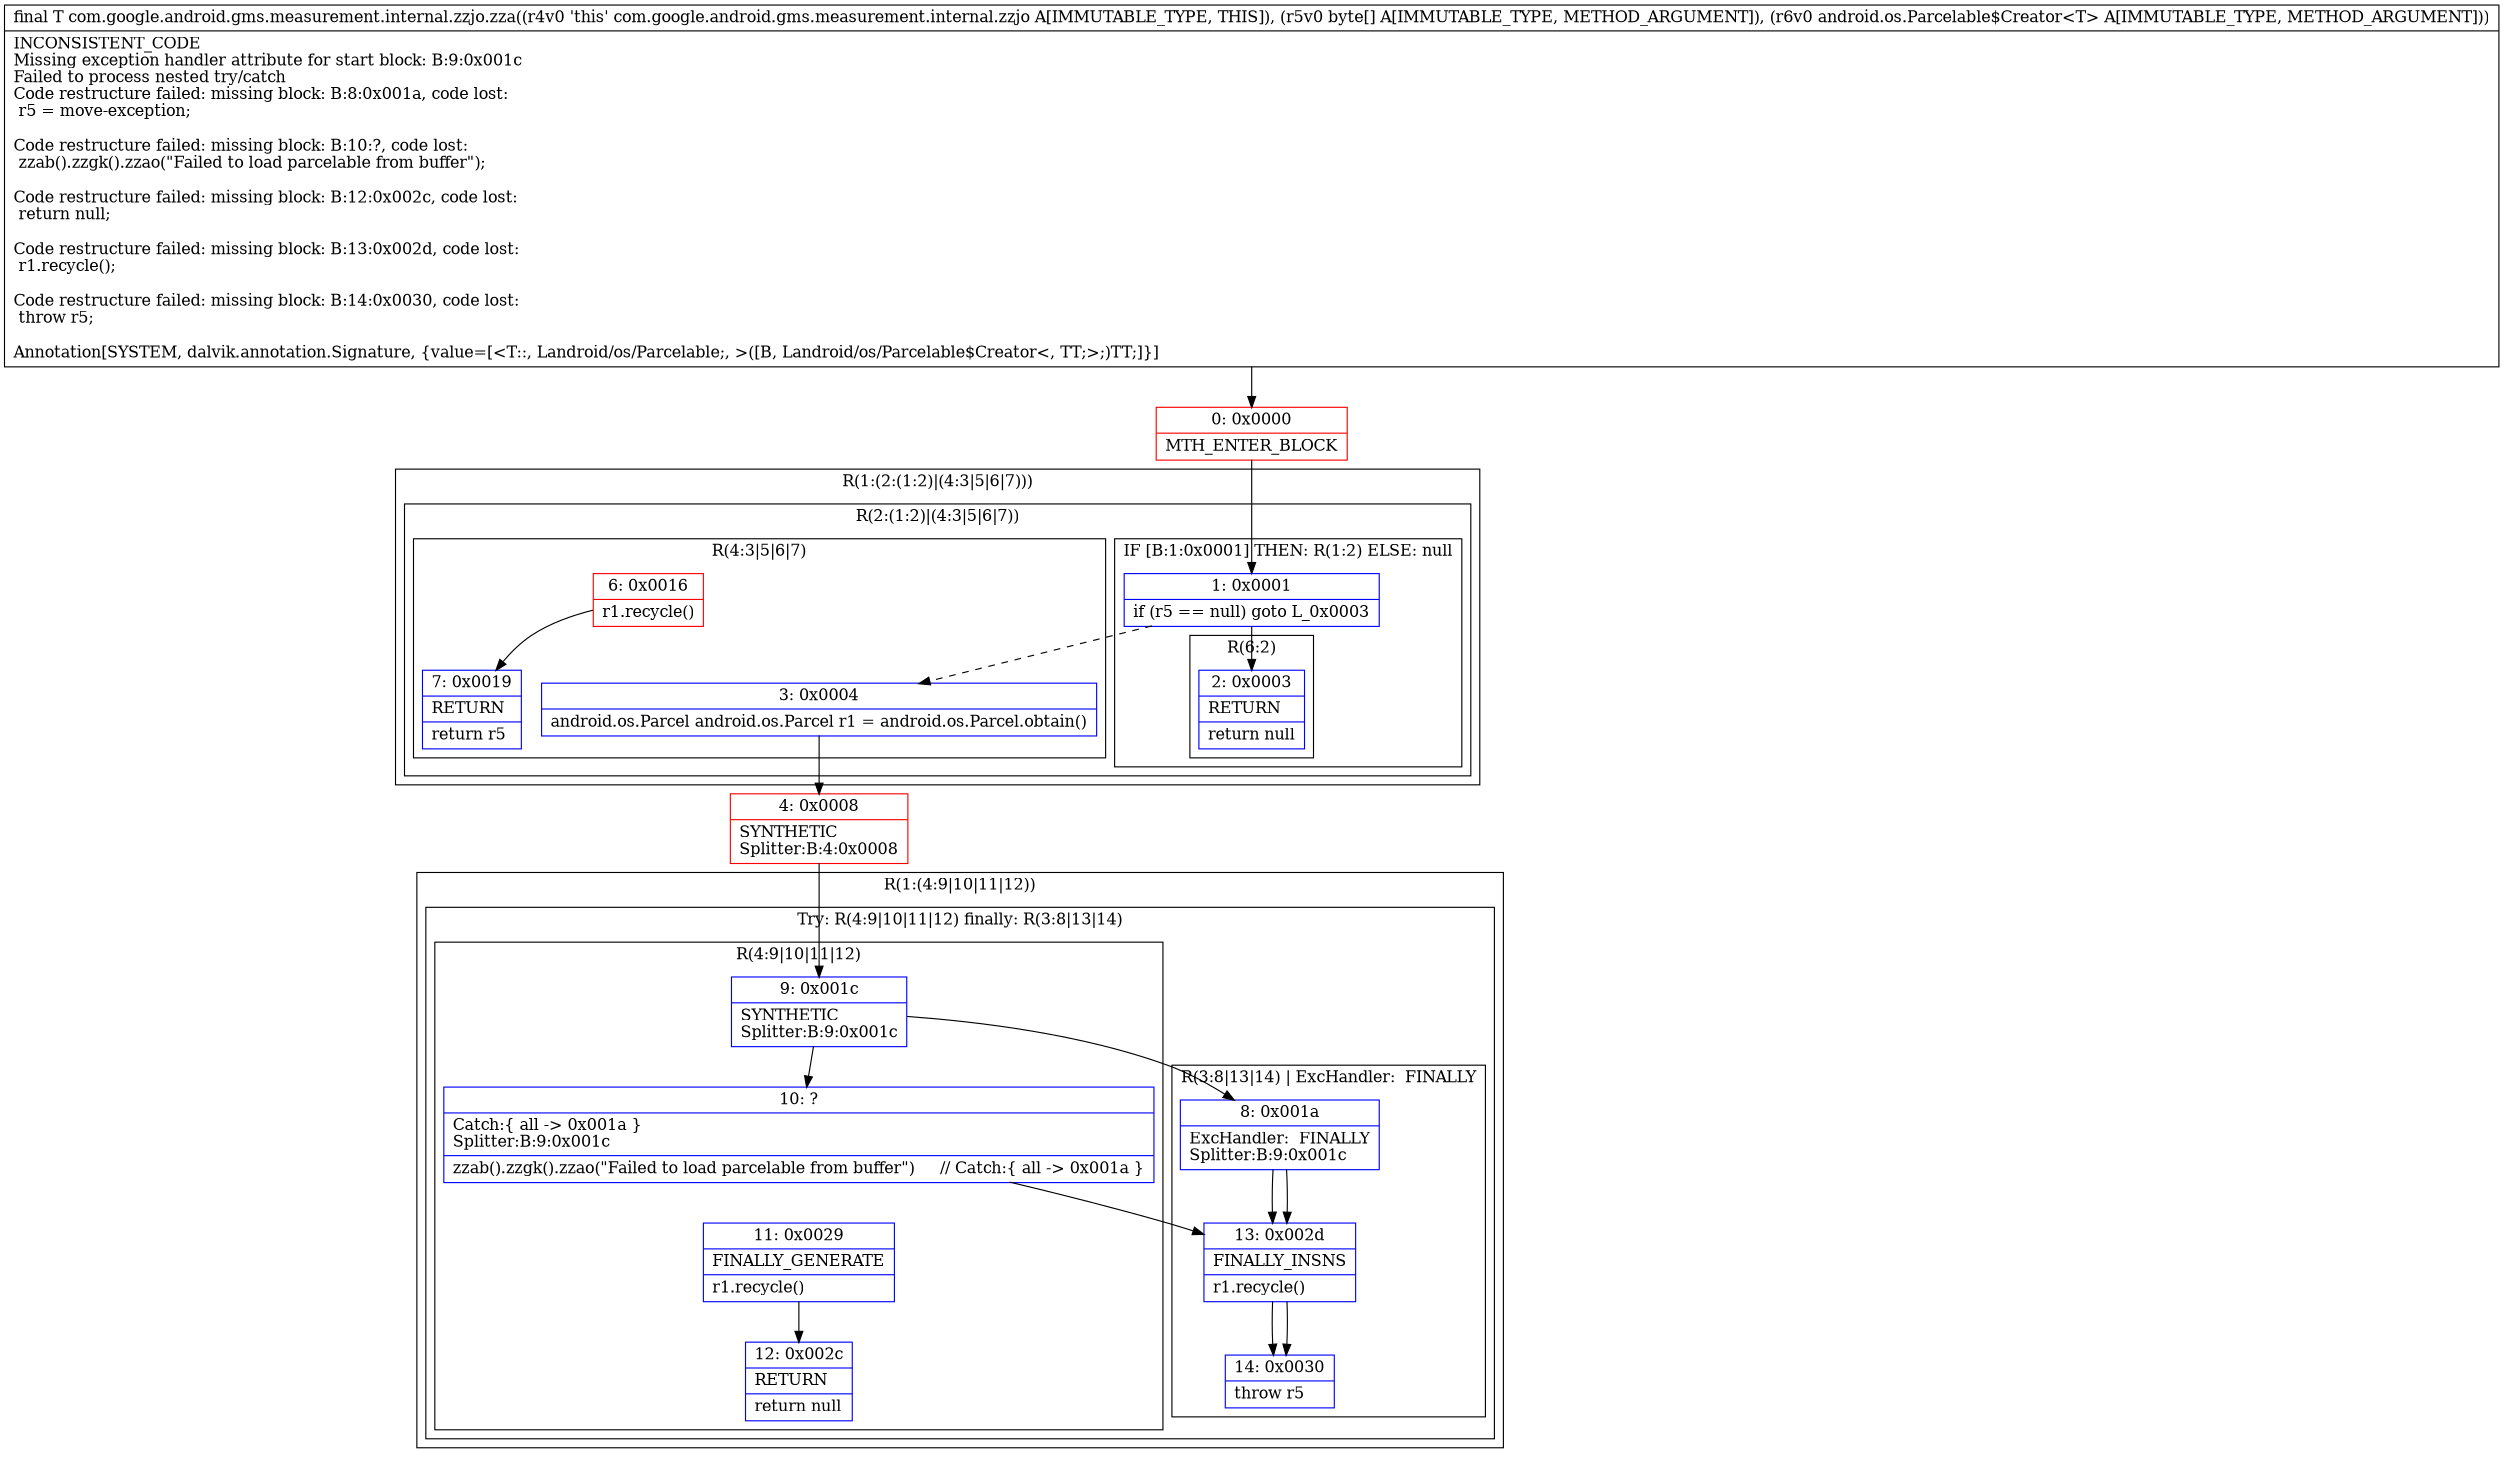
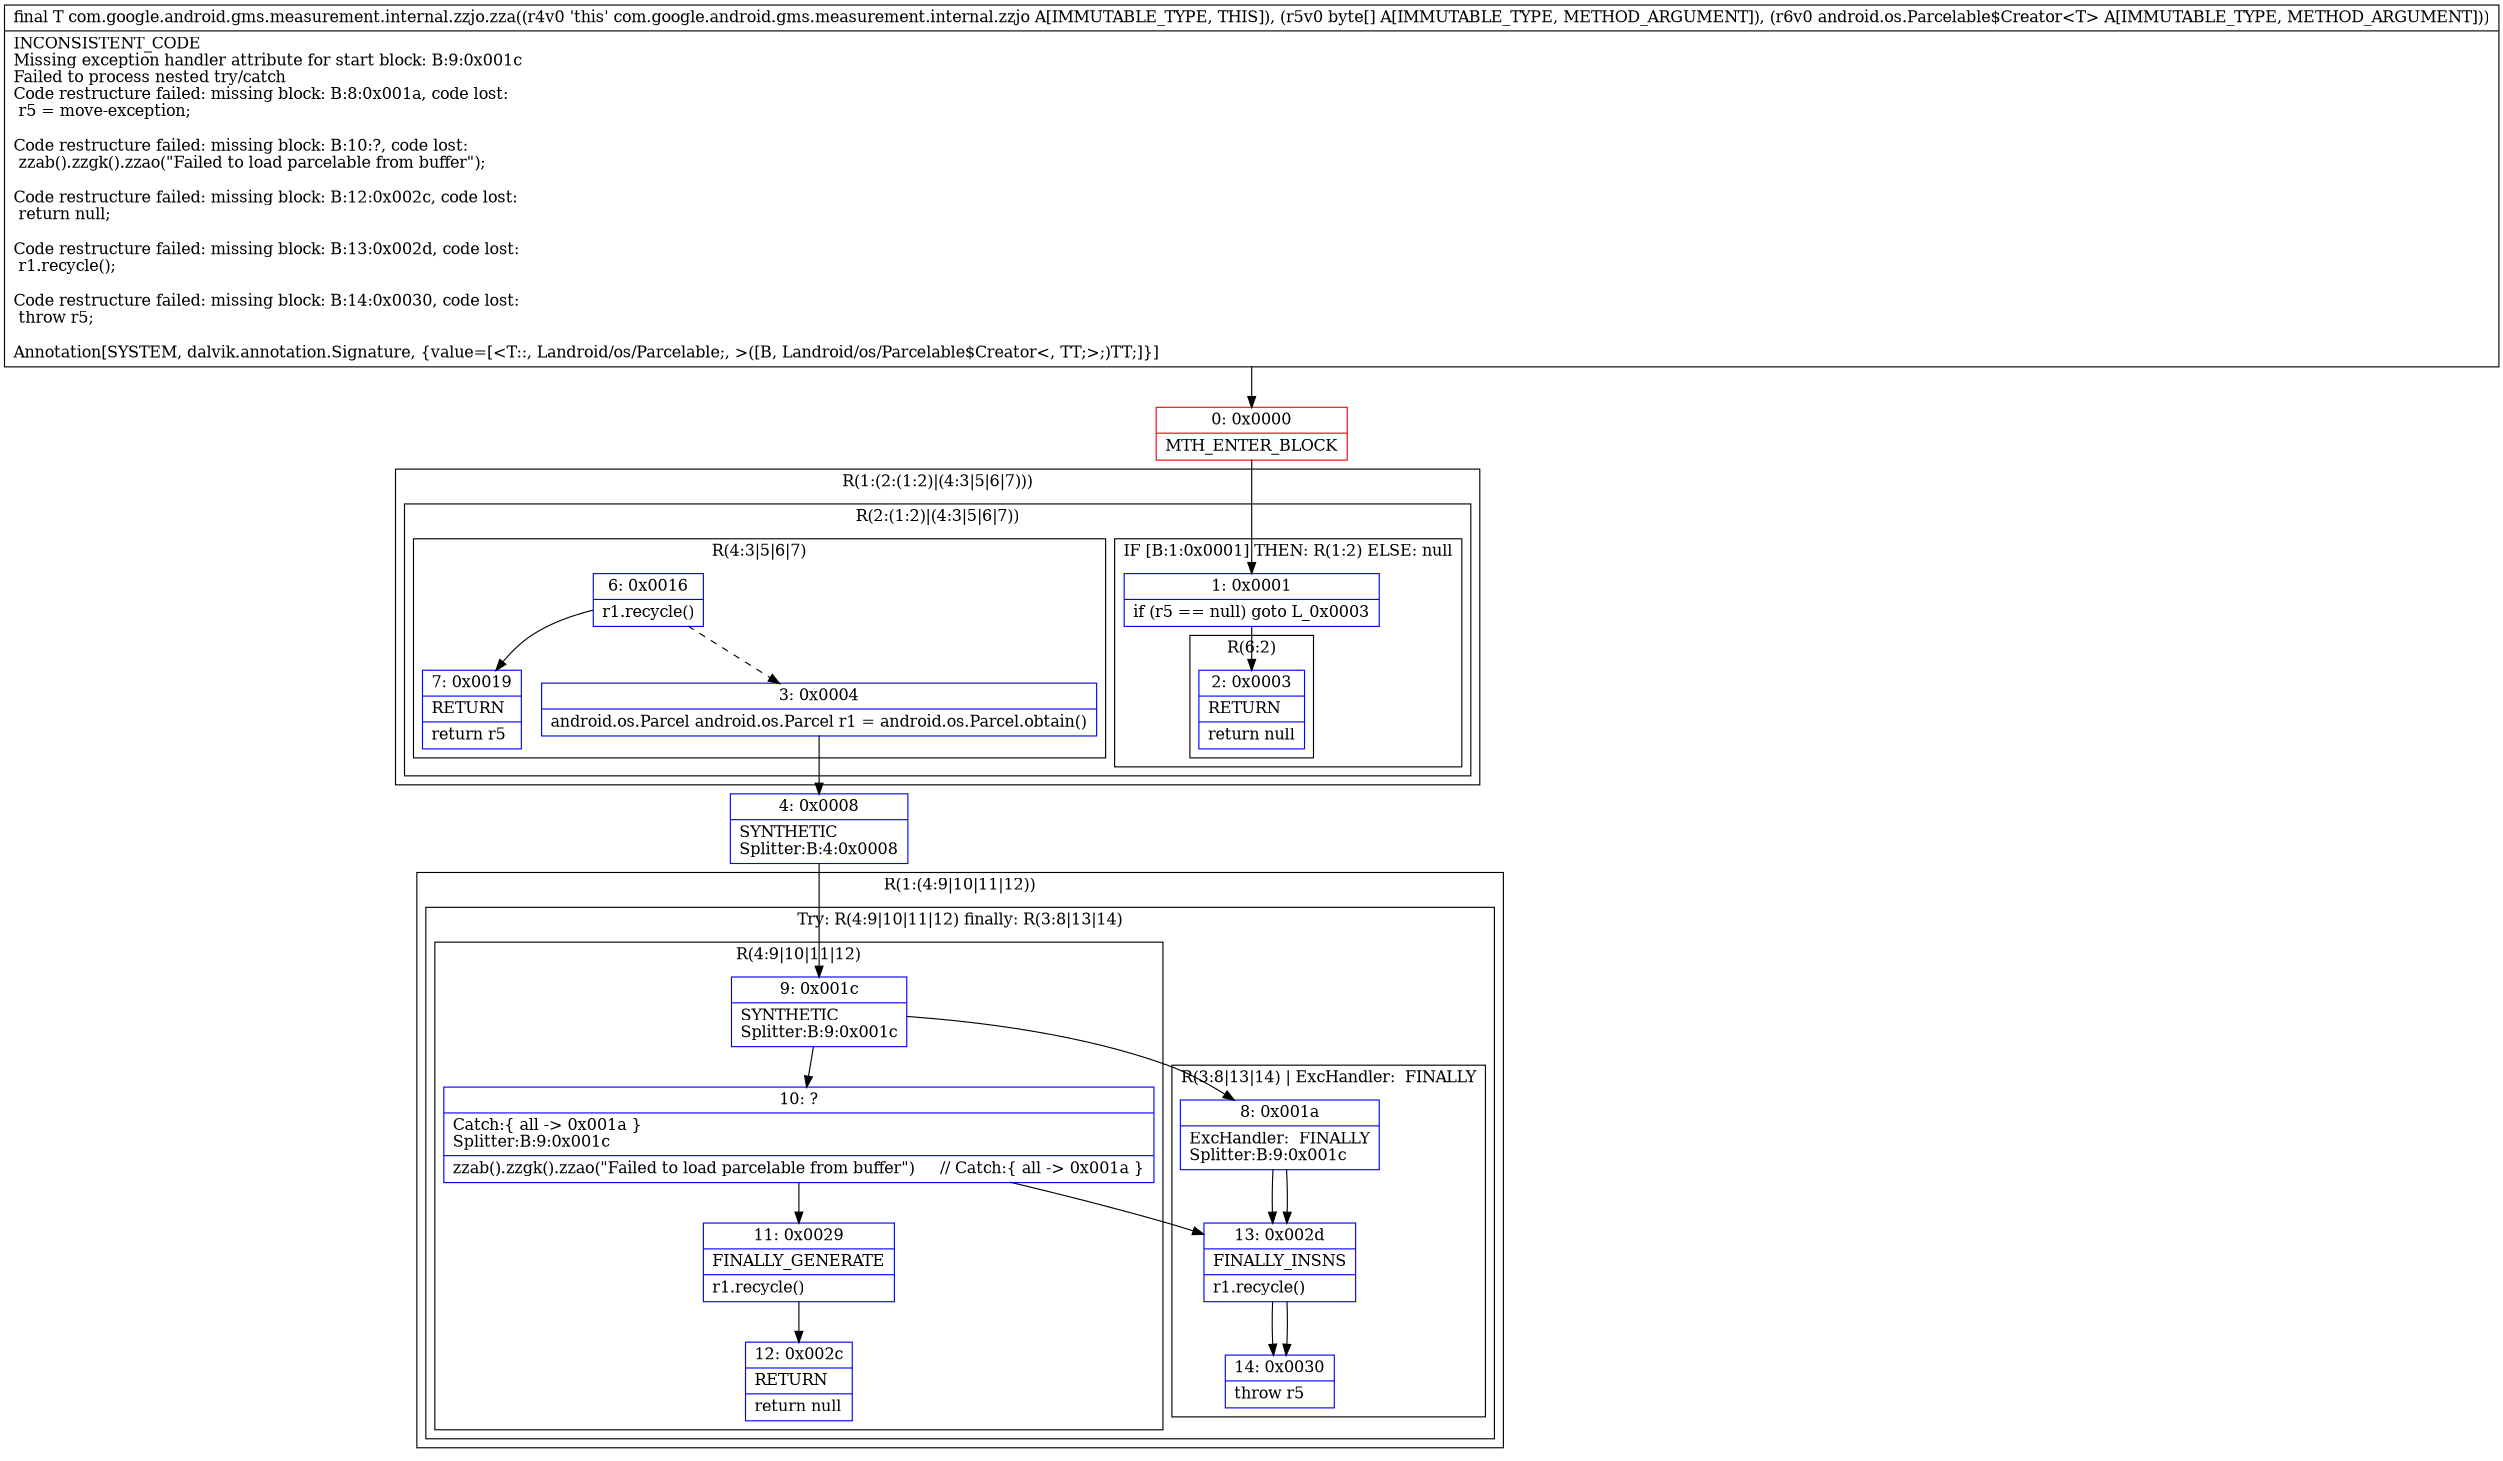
(648, 600) -> (648, 600)
(1041, 653) -> (729, 652)
(819, 829) -> (819, 829)
none -> (799, 1197)
